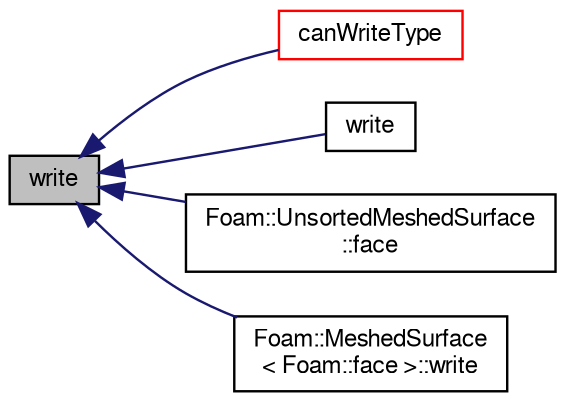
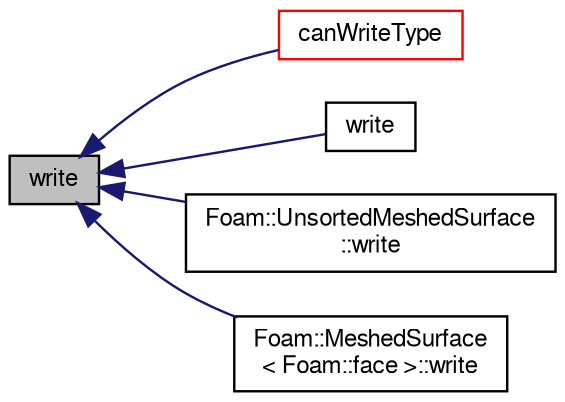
(371, 233) -> (371, 233)
